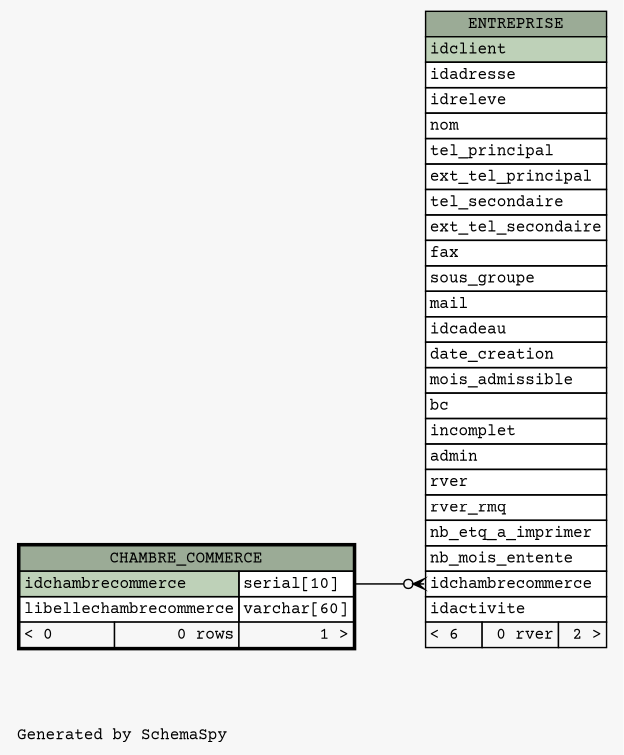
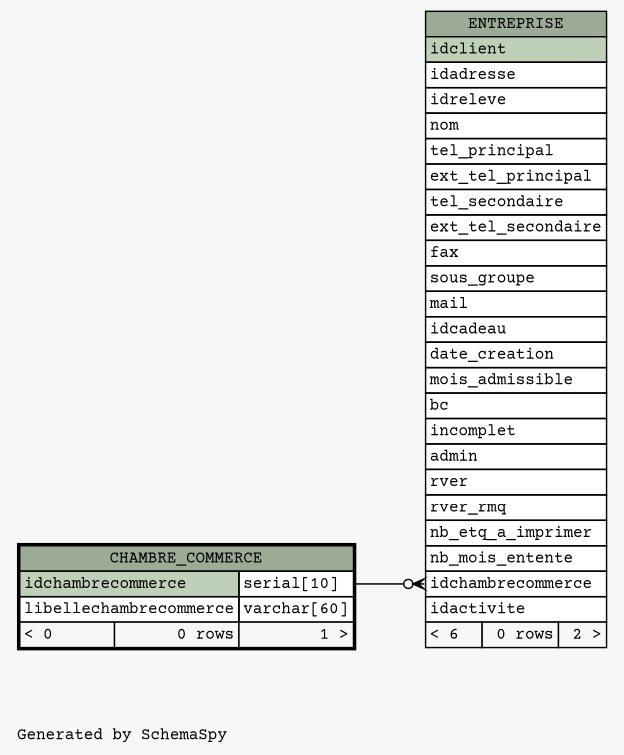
(525, 634) -> (525, 634)
